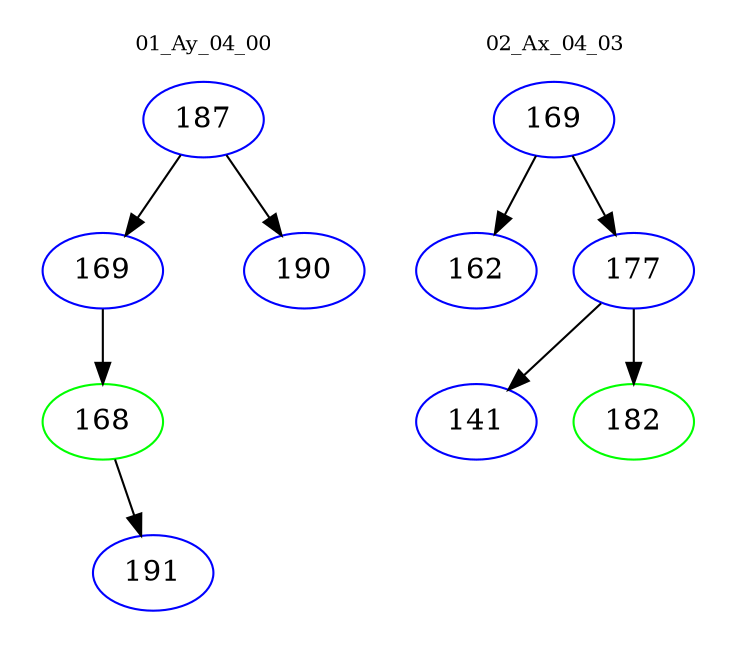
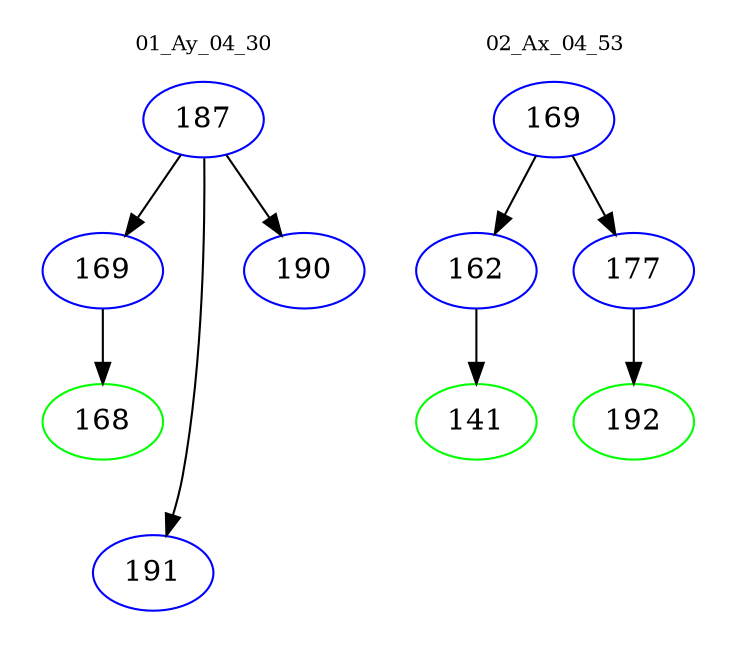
(204, 45) -> (204, 45)
(555, 45) -> (555, 45)
(563, 339) -> (476, 336)
(476, 422) -> (476, 422)
(634, 422) -> (634, 422)
(125, 487) -> (199, 338)
